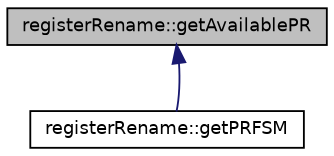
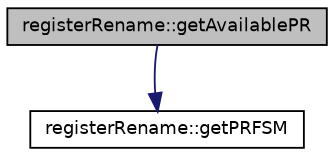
(179, 87) -> (155, 69)
